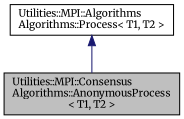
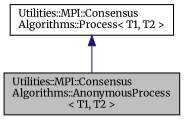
(92, 20) -> (92, 20)
